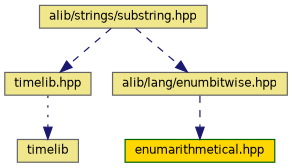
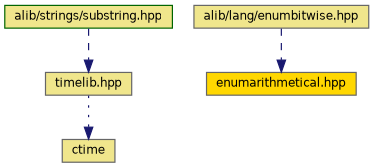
(123, 17) -> (89, 17)
(157, 46) -> none
(48, 151) -> (89, 151)
(200, 151) -> (281, 84)
